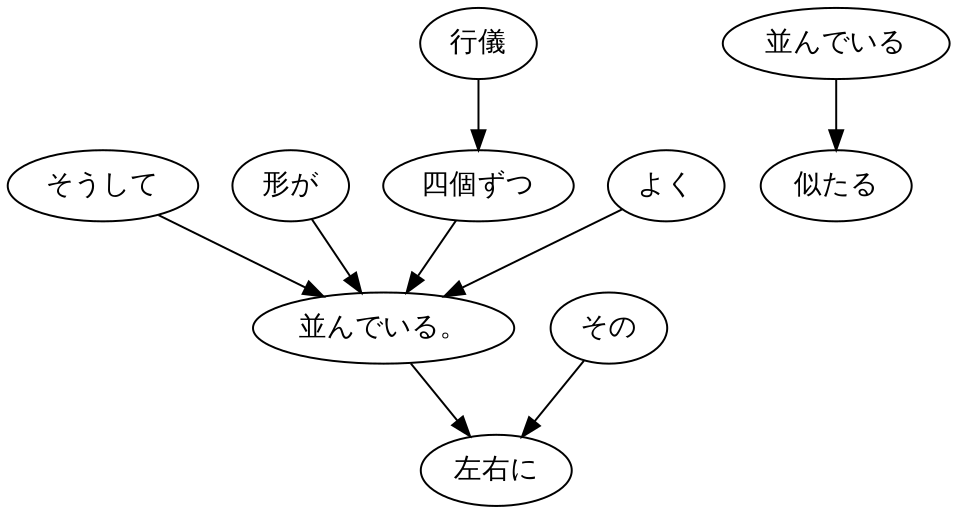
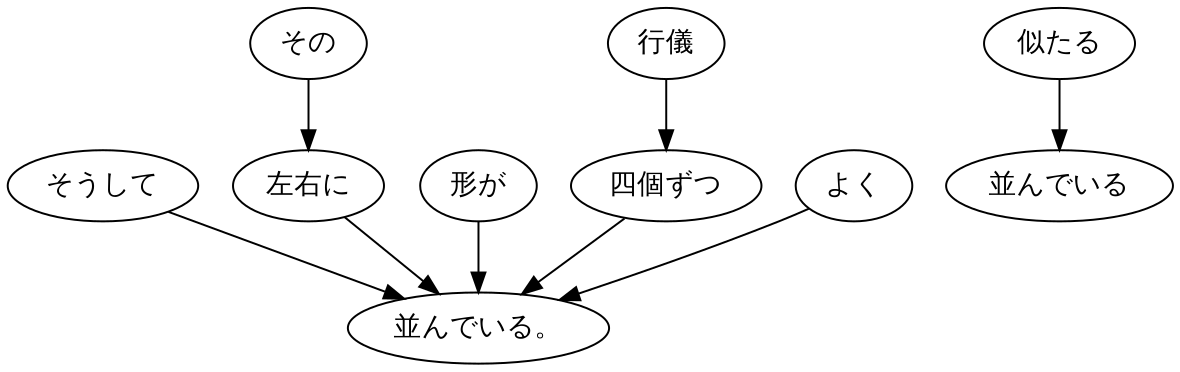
(836, 105) -> (1060, 105)
(434, 392) -> (384, 249)
